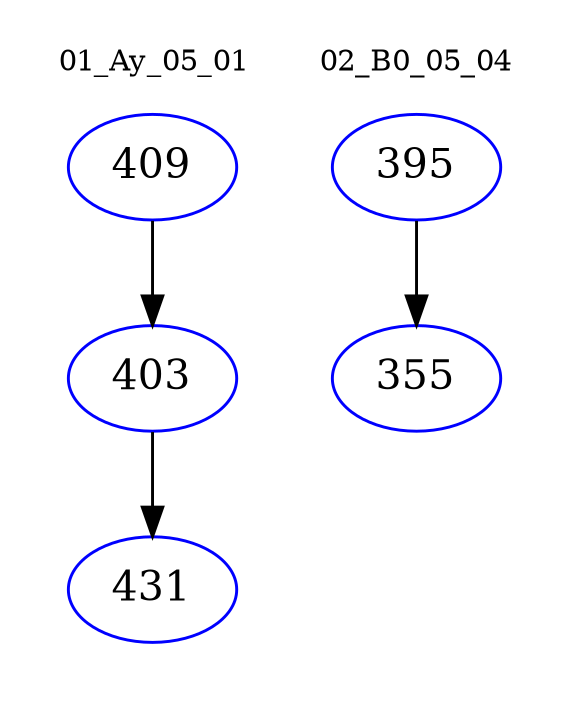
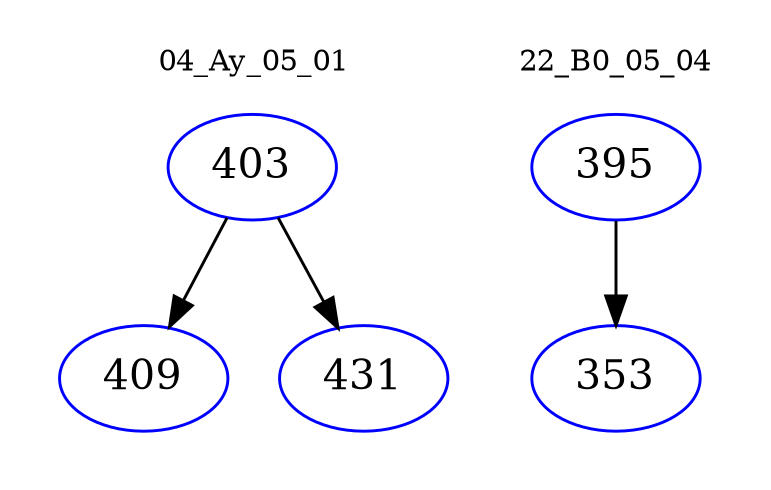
(154, 63) -> (254, 63)
(417, 63) -> (616, 63)
(153, 258) -> (205, 259)
(417, 378) -> (616, 378)
